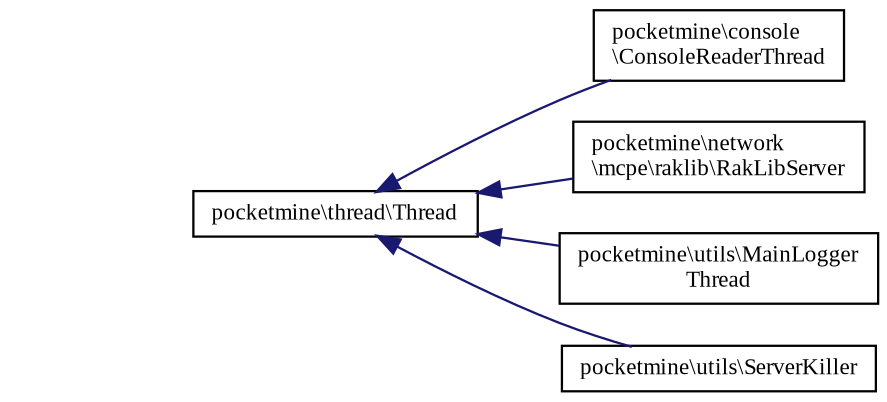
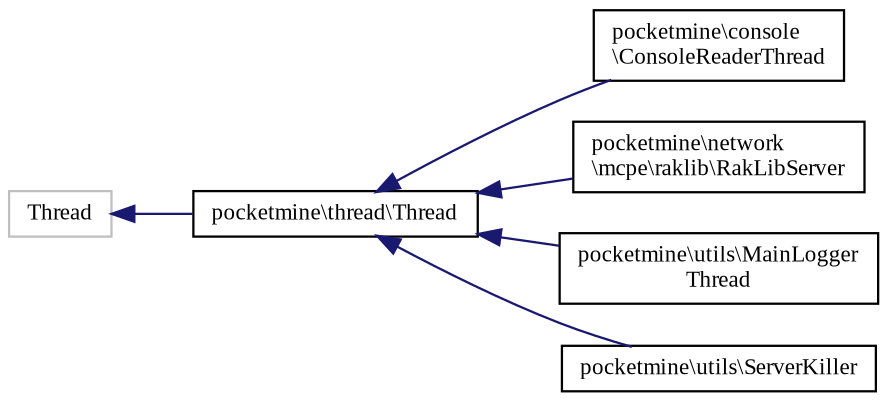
none -> (60, 214)
